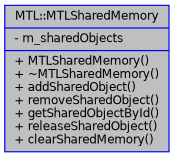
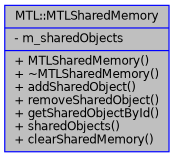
(86, 127) -> (67, 127)
